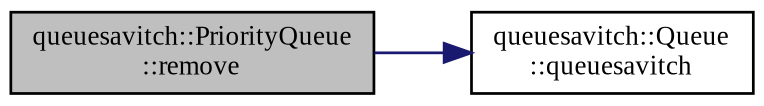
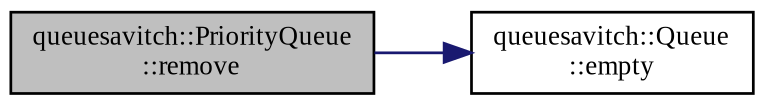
(612, 53) -> (612, 53)
